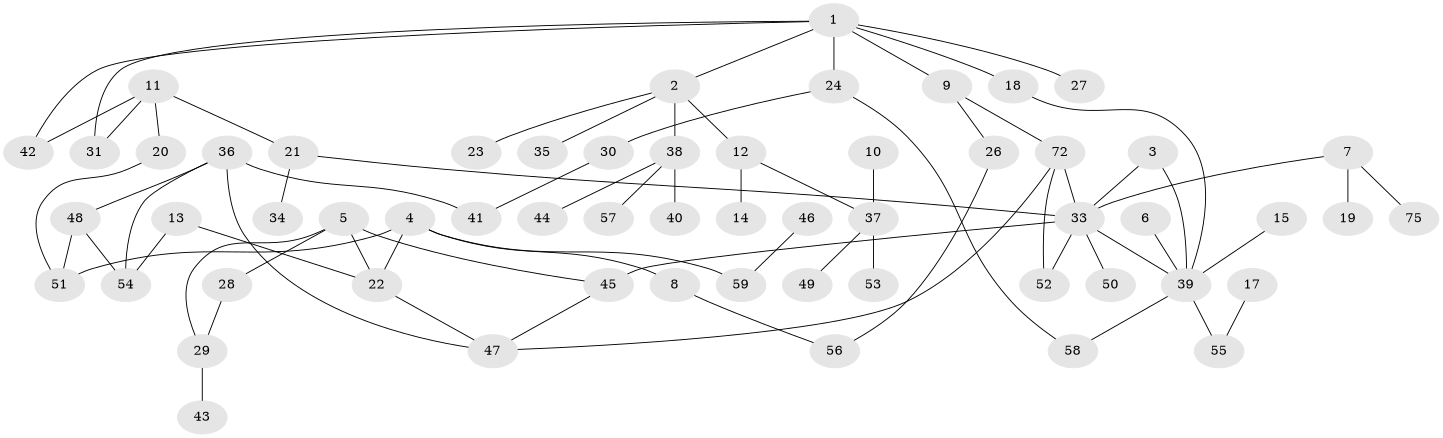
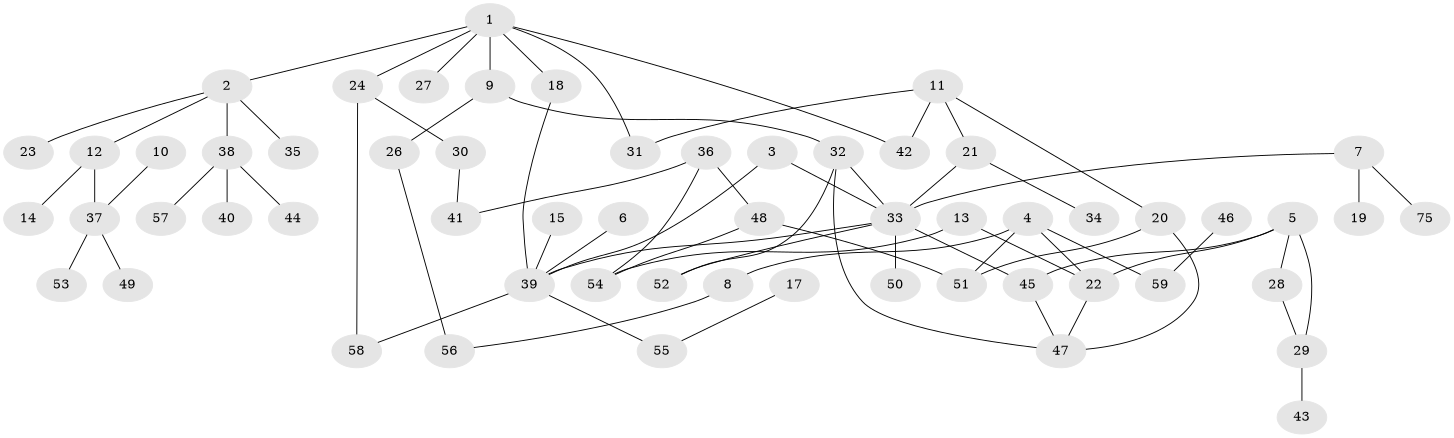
(1060, 153) -> (839, 153)
(315, 297) -> (1178, 318)
